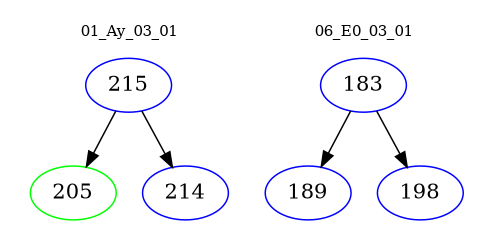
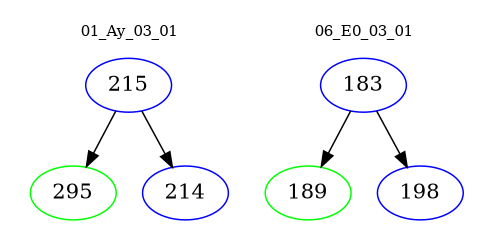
(73, 193) -> (73, 193)
(308, 193) -> (308, 193)
